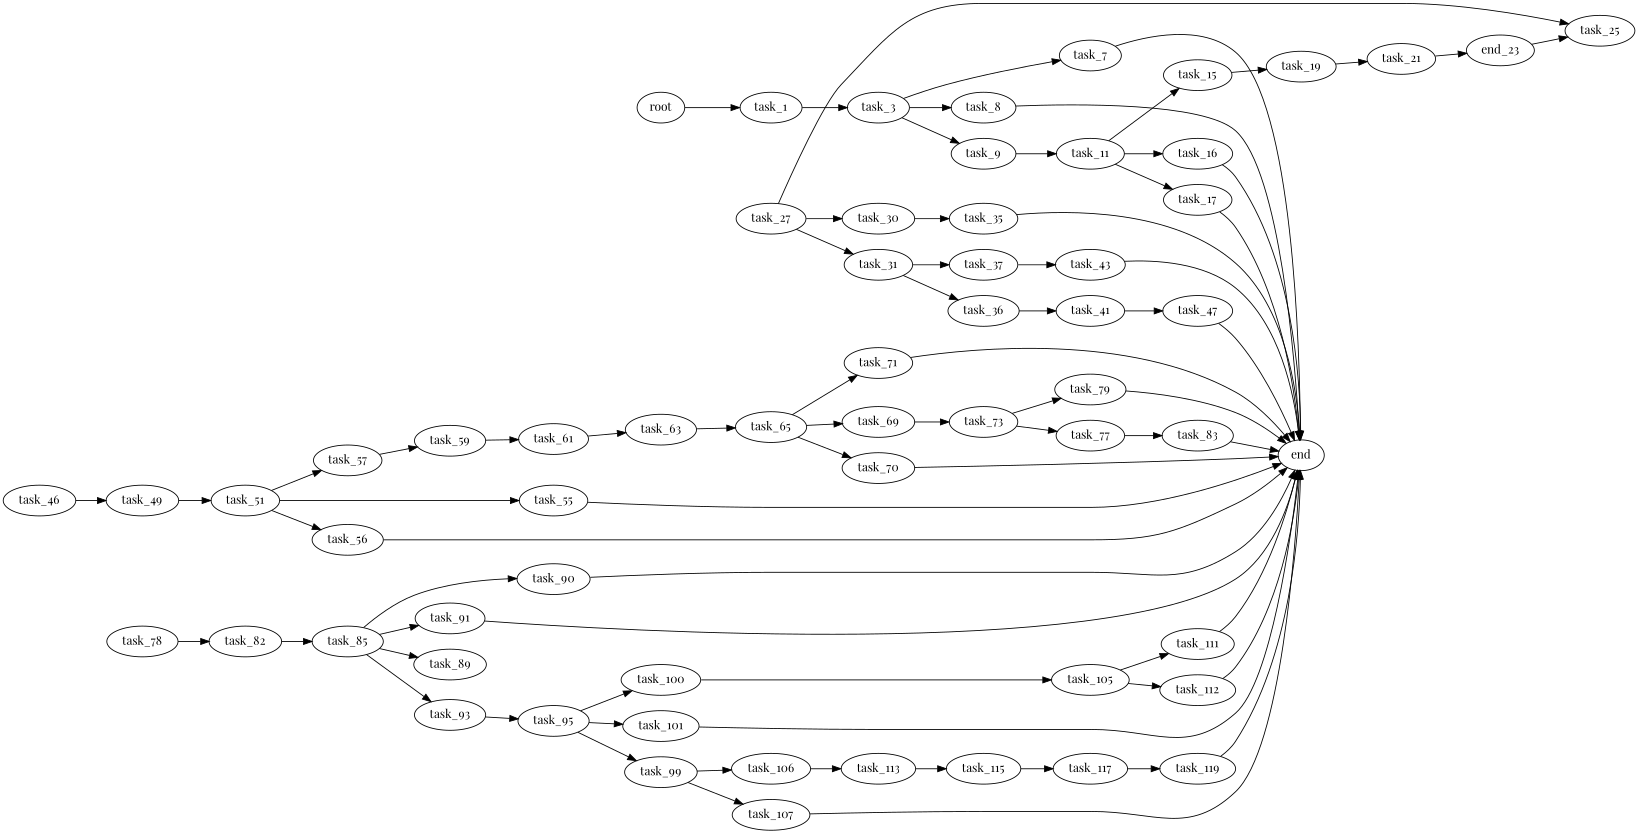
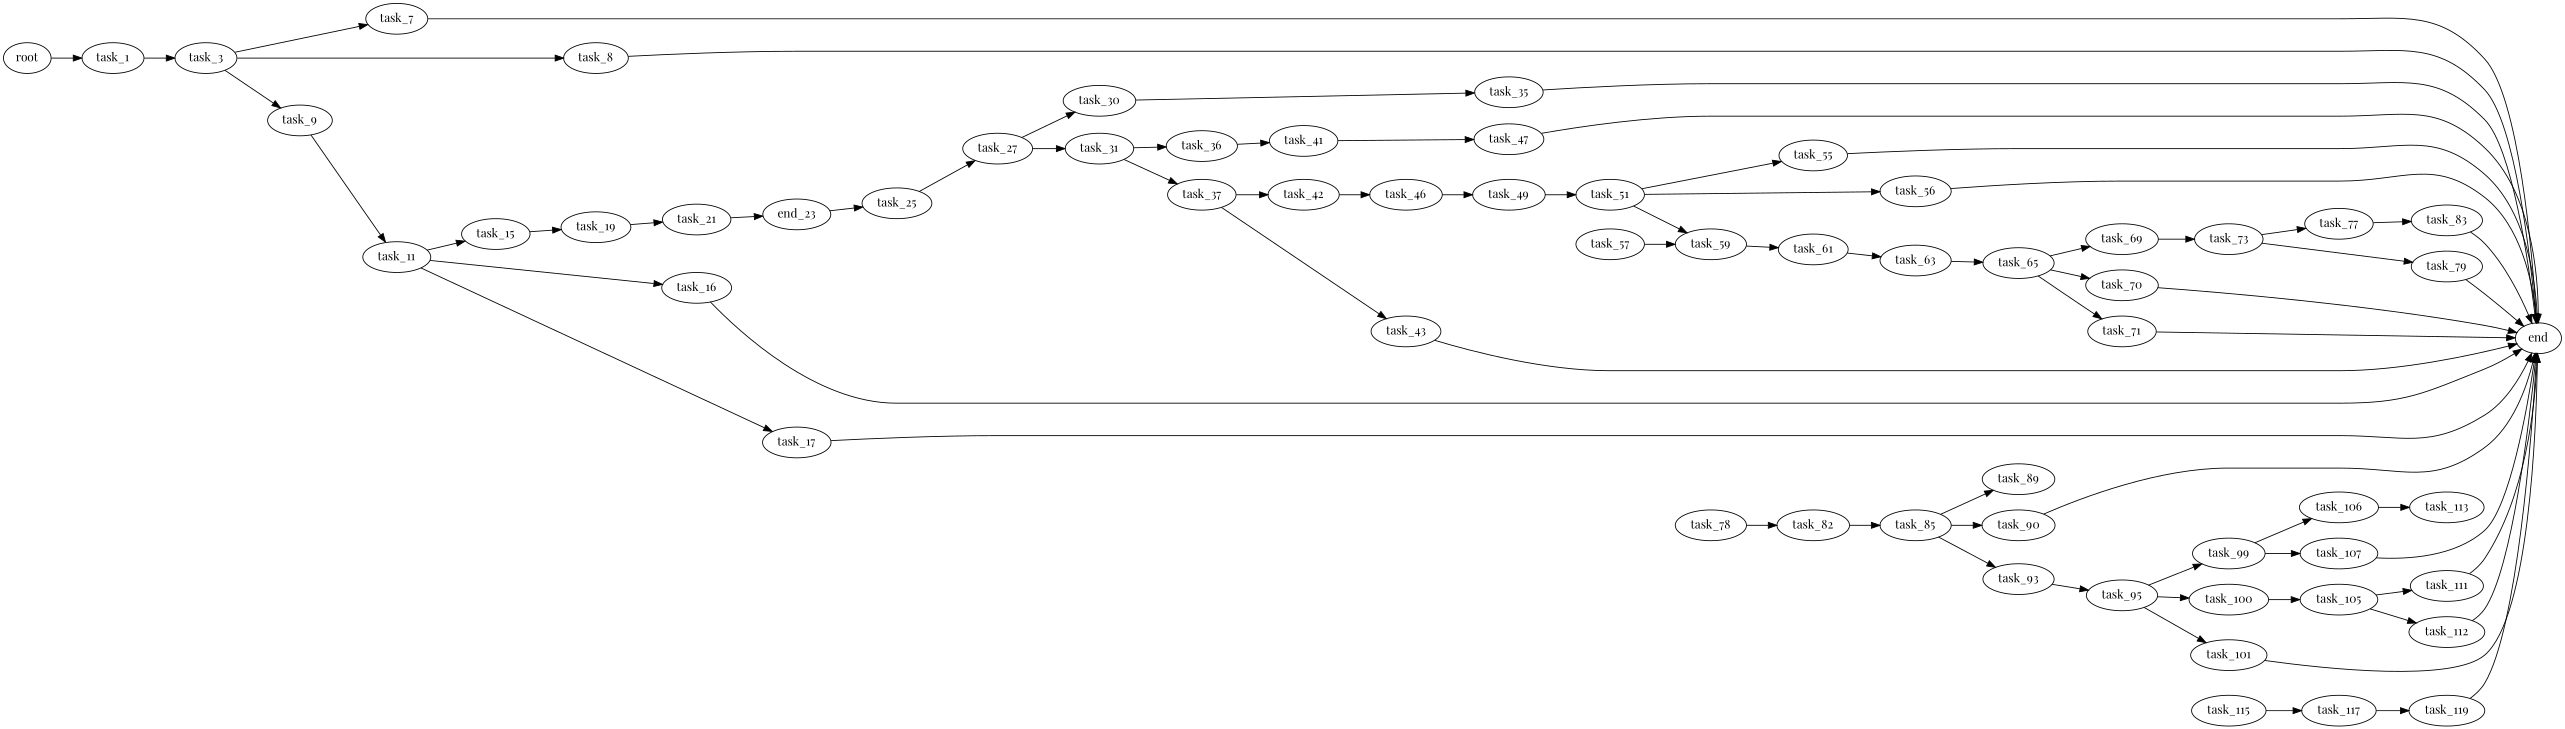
(1120, 3) -> (943, 178)
none -> (1304, 195)
(292, 482) -> (1656, 217)
(450, 618) -> none
(927, 769) -> none
